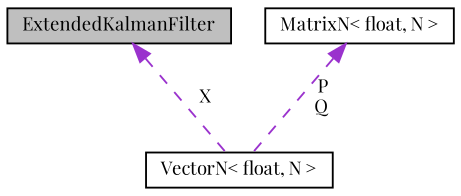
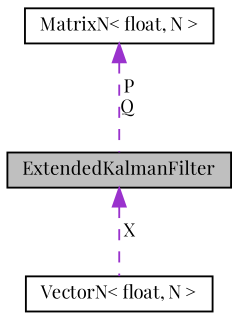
(293, 105) -> (119, 107)
